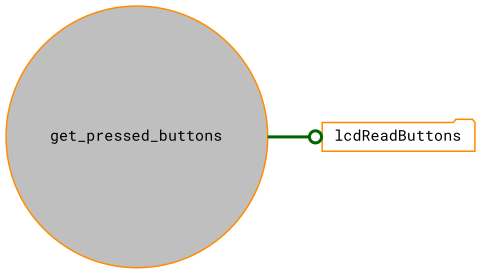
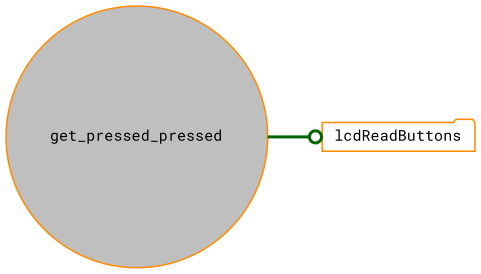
(137, 137) -> (137, 137)
